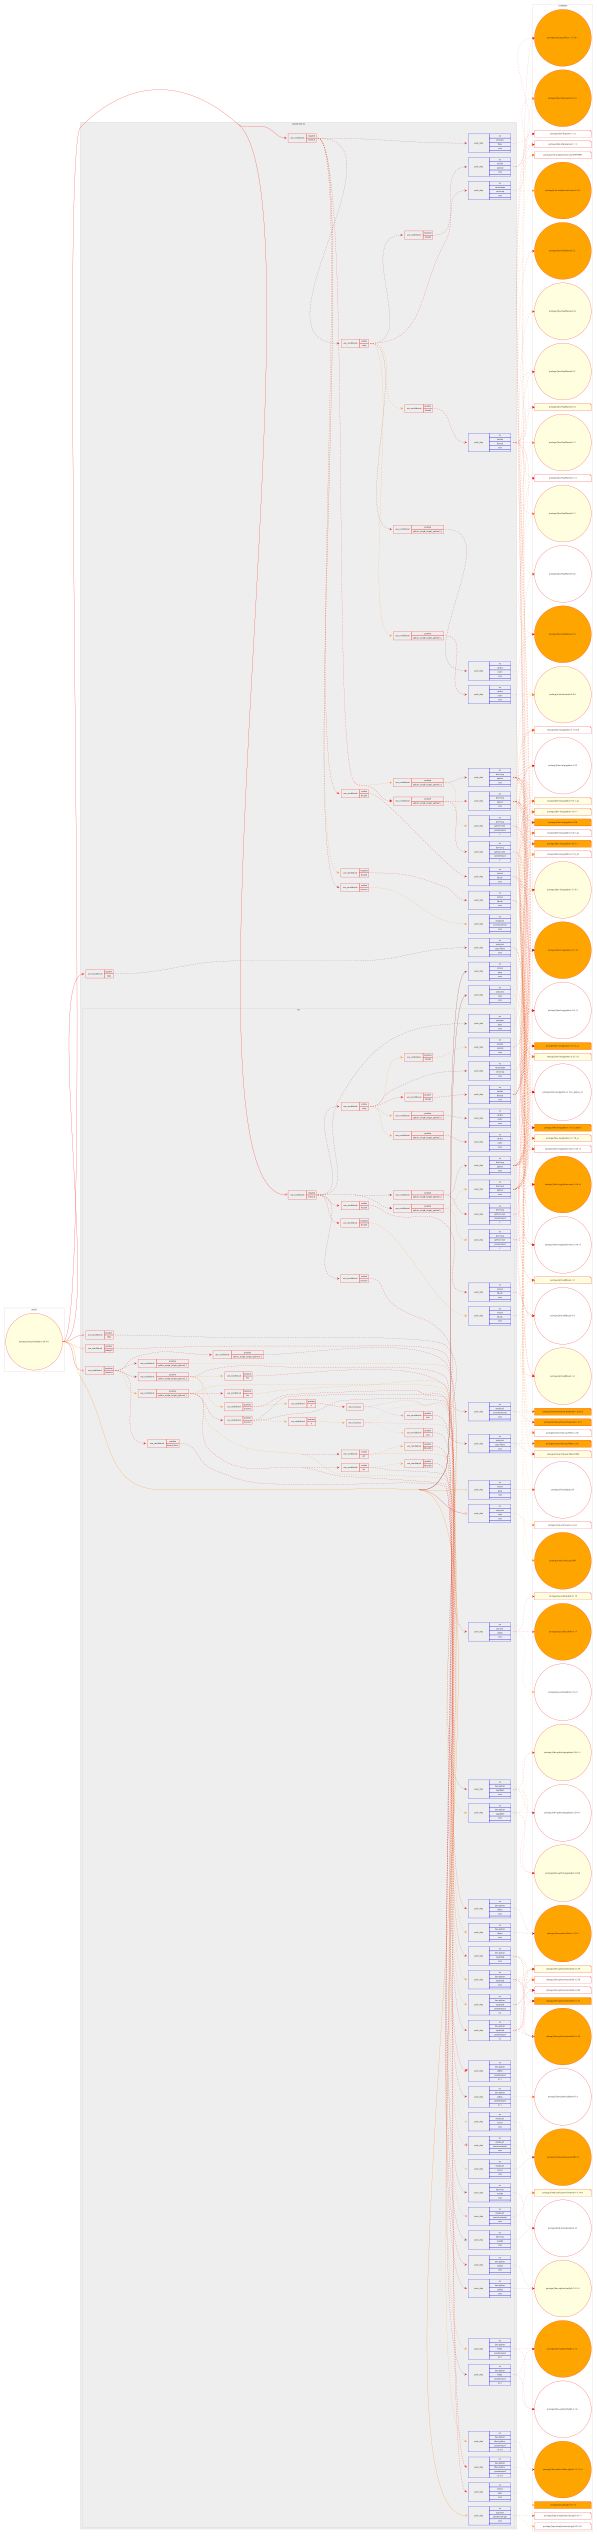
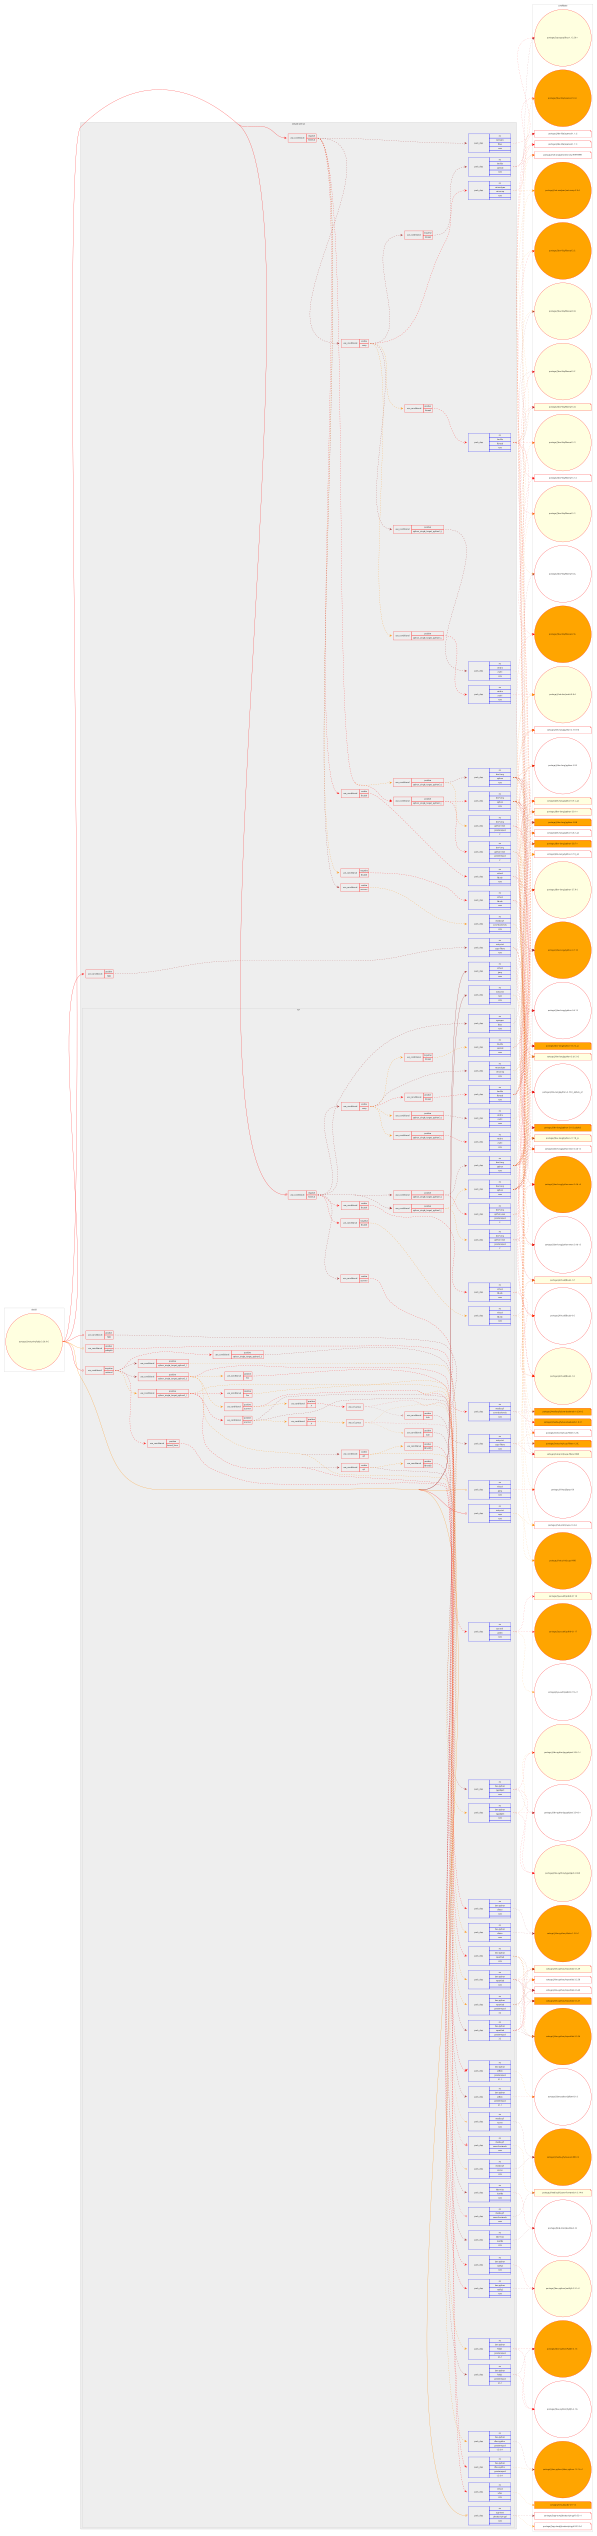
(563, 38) -> (563, 38)
(563, 134) -> (563, 134)
